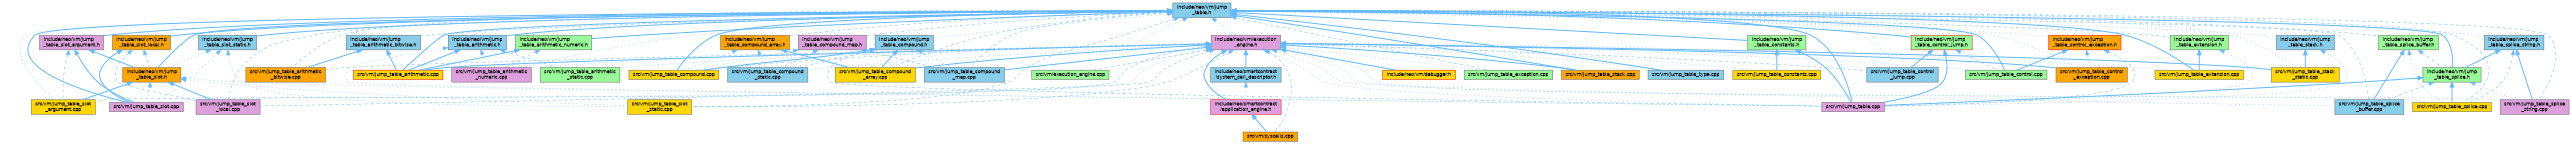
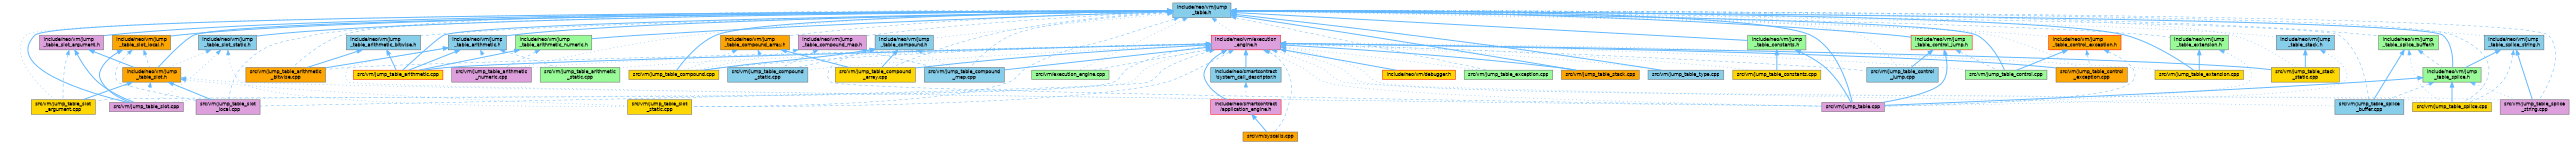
(1246, 43) -> (1246, 43)
none -> (384, 58)
